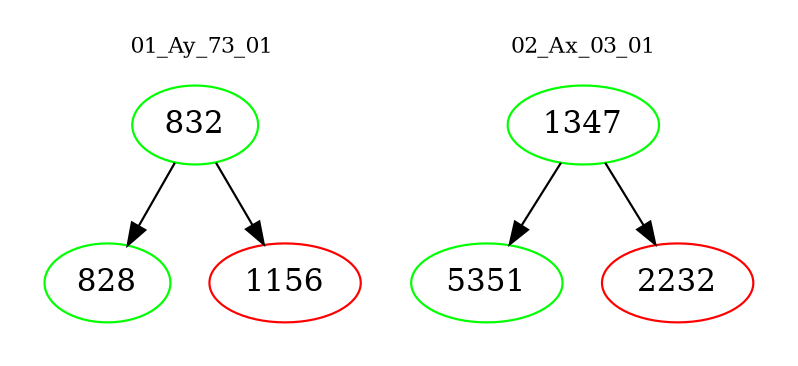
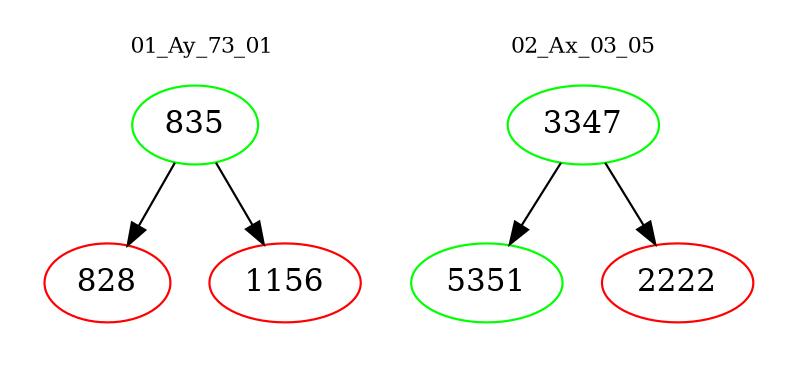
(583, 47) -> (583, 47)
(195, 125) -> (195, 125)
(583, 125) -> (583, 125)
(107, 283) -> (107, 283)
(678, 283) -> (678, 283)
